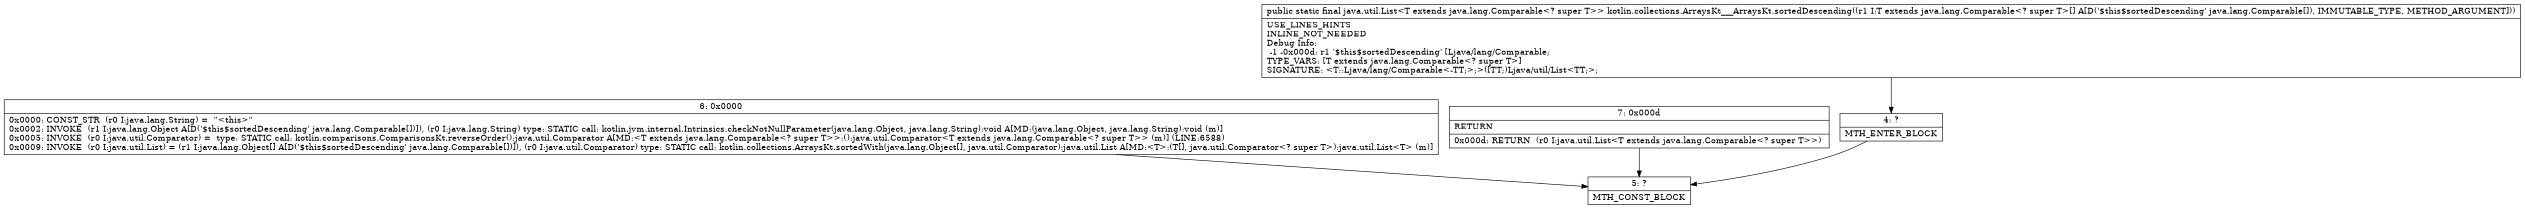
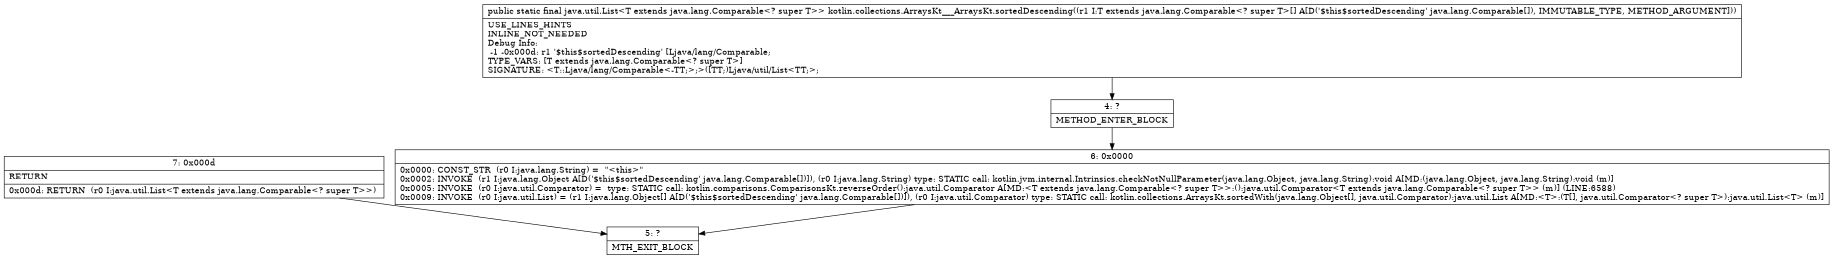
(1891, 134) -> (1112, 120)
(1784, 169) -> (1112, 136)
(1639, 197) -> (653, 247)
